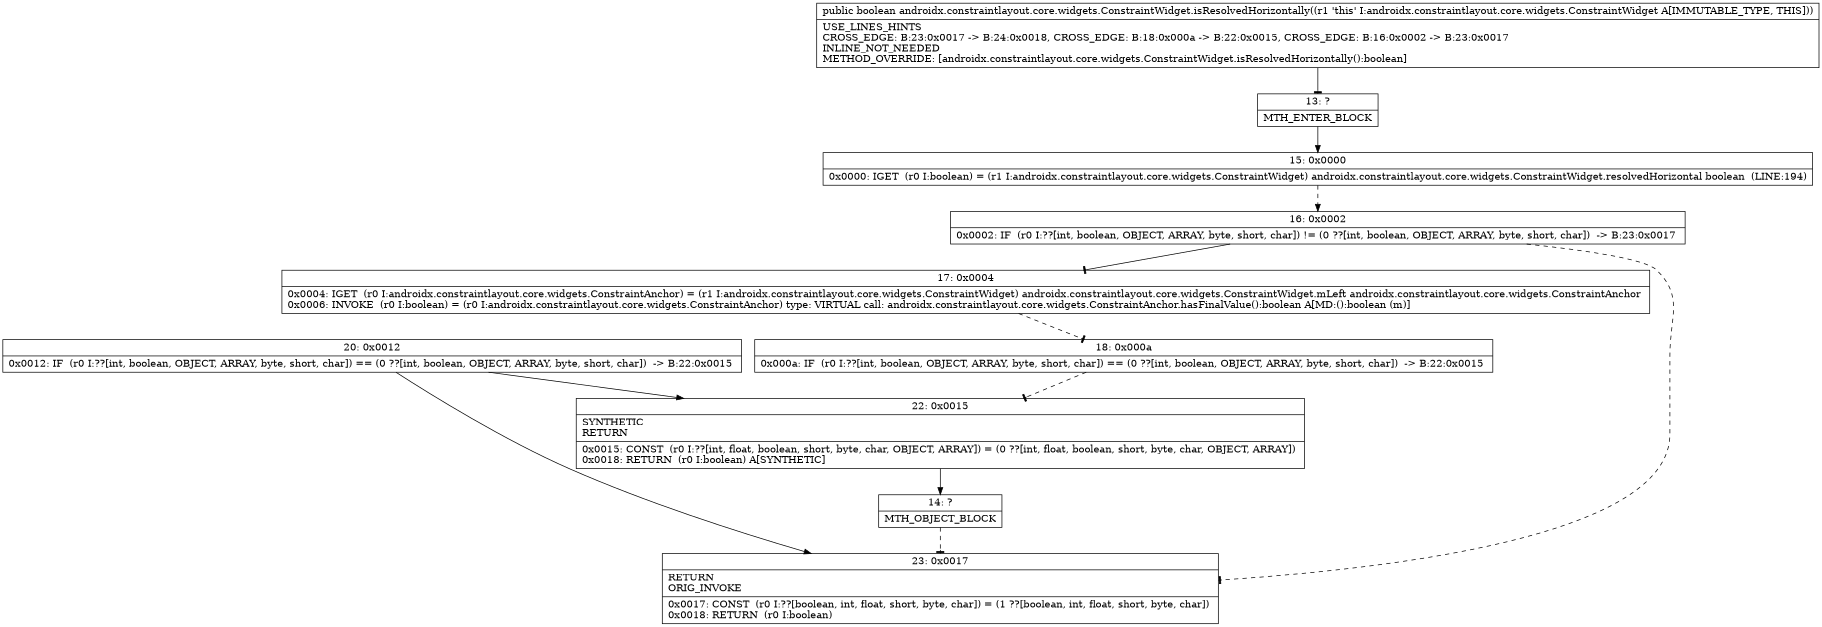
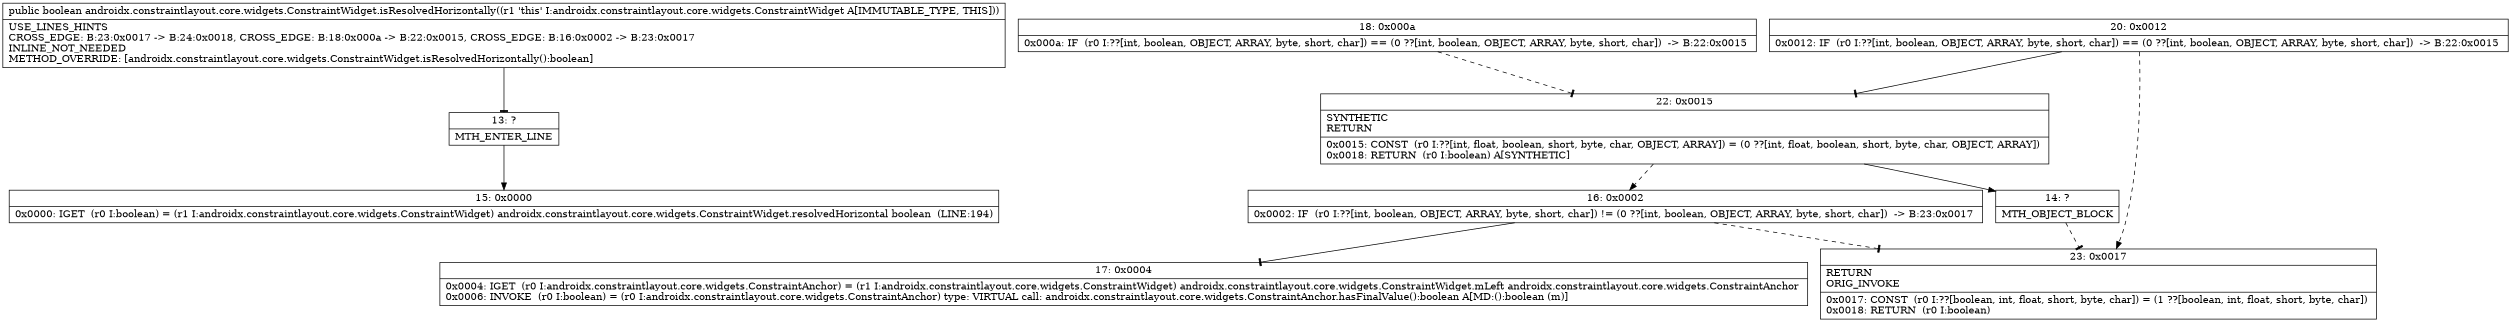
(1318, 118) -> (504, 137)
(1318, 195) -> (1644, 174)
(1050, 326) -> none
(583, 385) -> (1960, 72)
(593, 479) -> (2137, 148)
